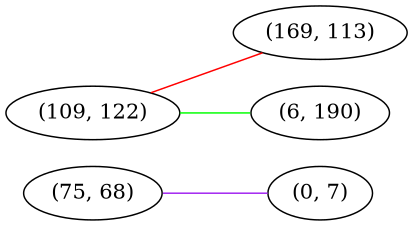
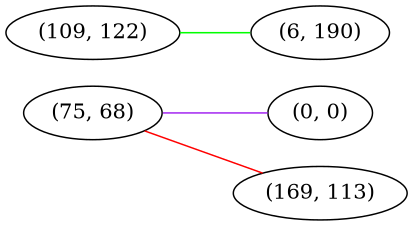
(207, 73) -> (204, 152)
(320, 193) -> (320, 113)
